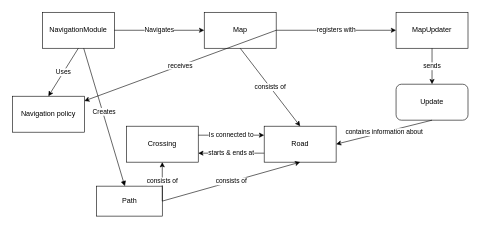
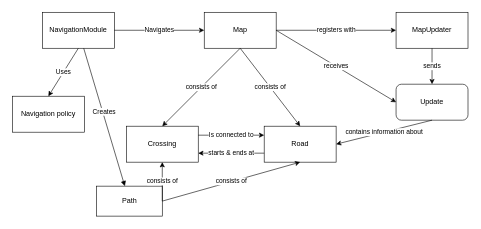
(182, 65) -> (336, 66)
none -> (202, 87)
